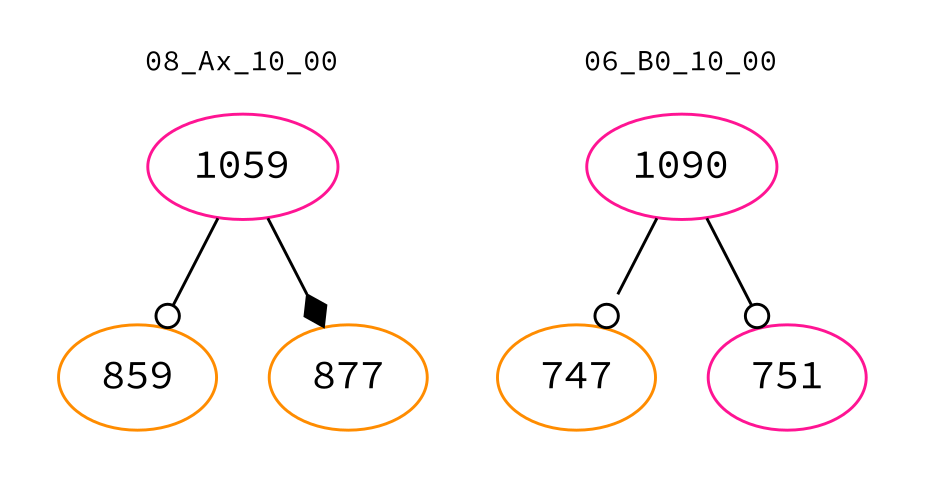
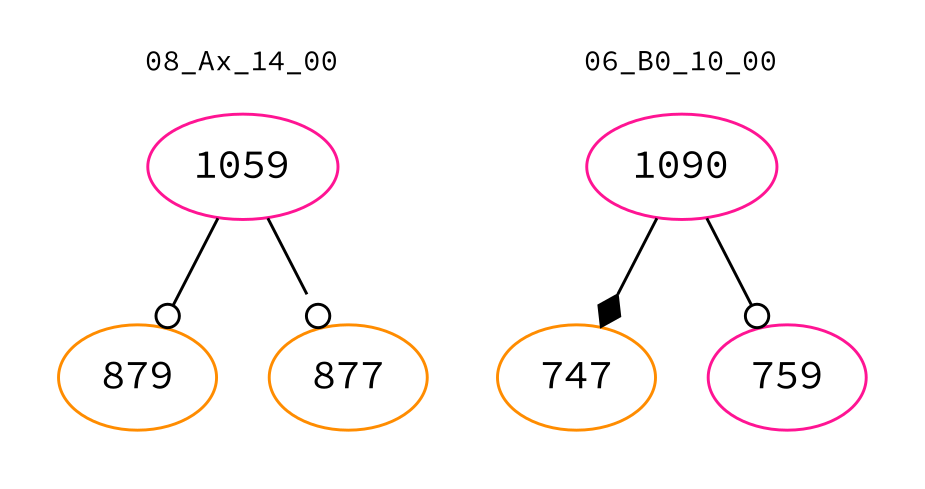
(243, 63) -> (243, 63)
(287, 256) -> (287, 256)
(637, 256) -> (637, 256)
(138, 378) -> (138, 378)
(787, 378) -> (787, 378)
